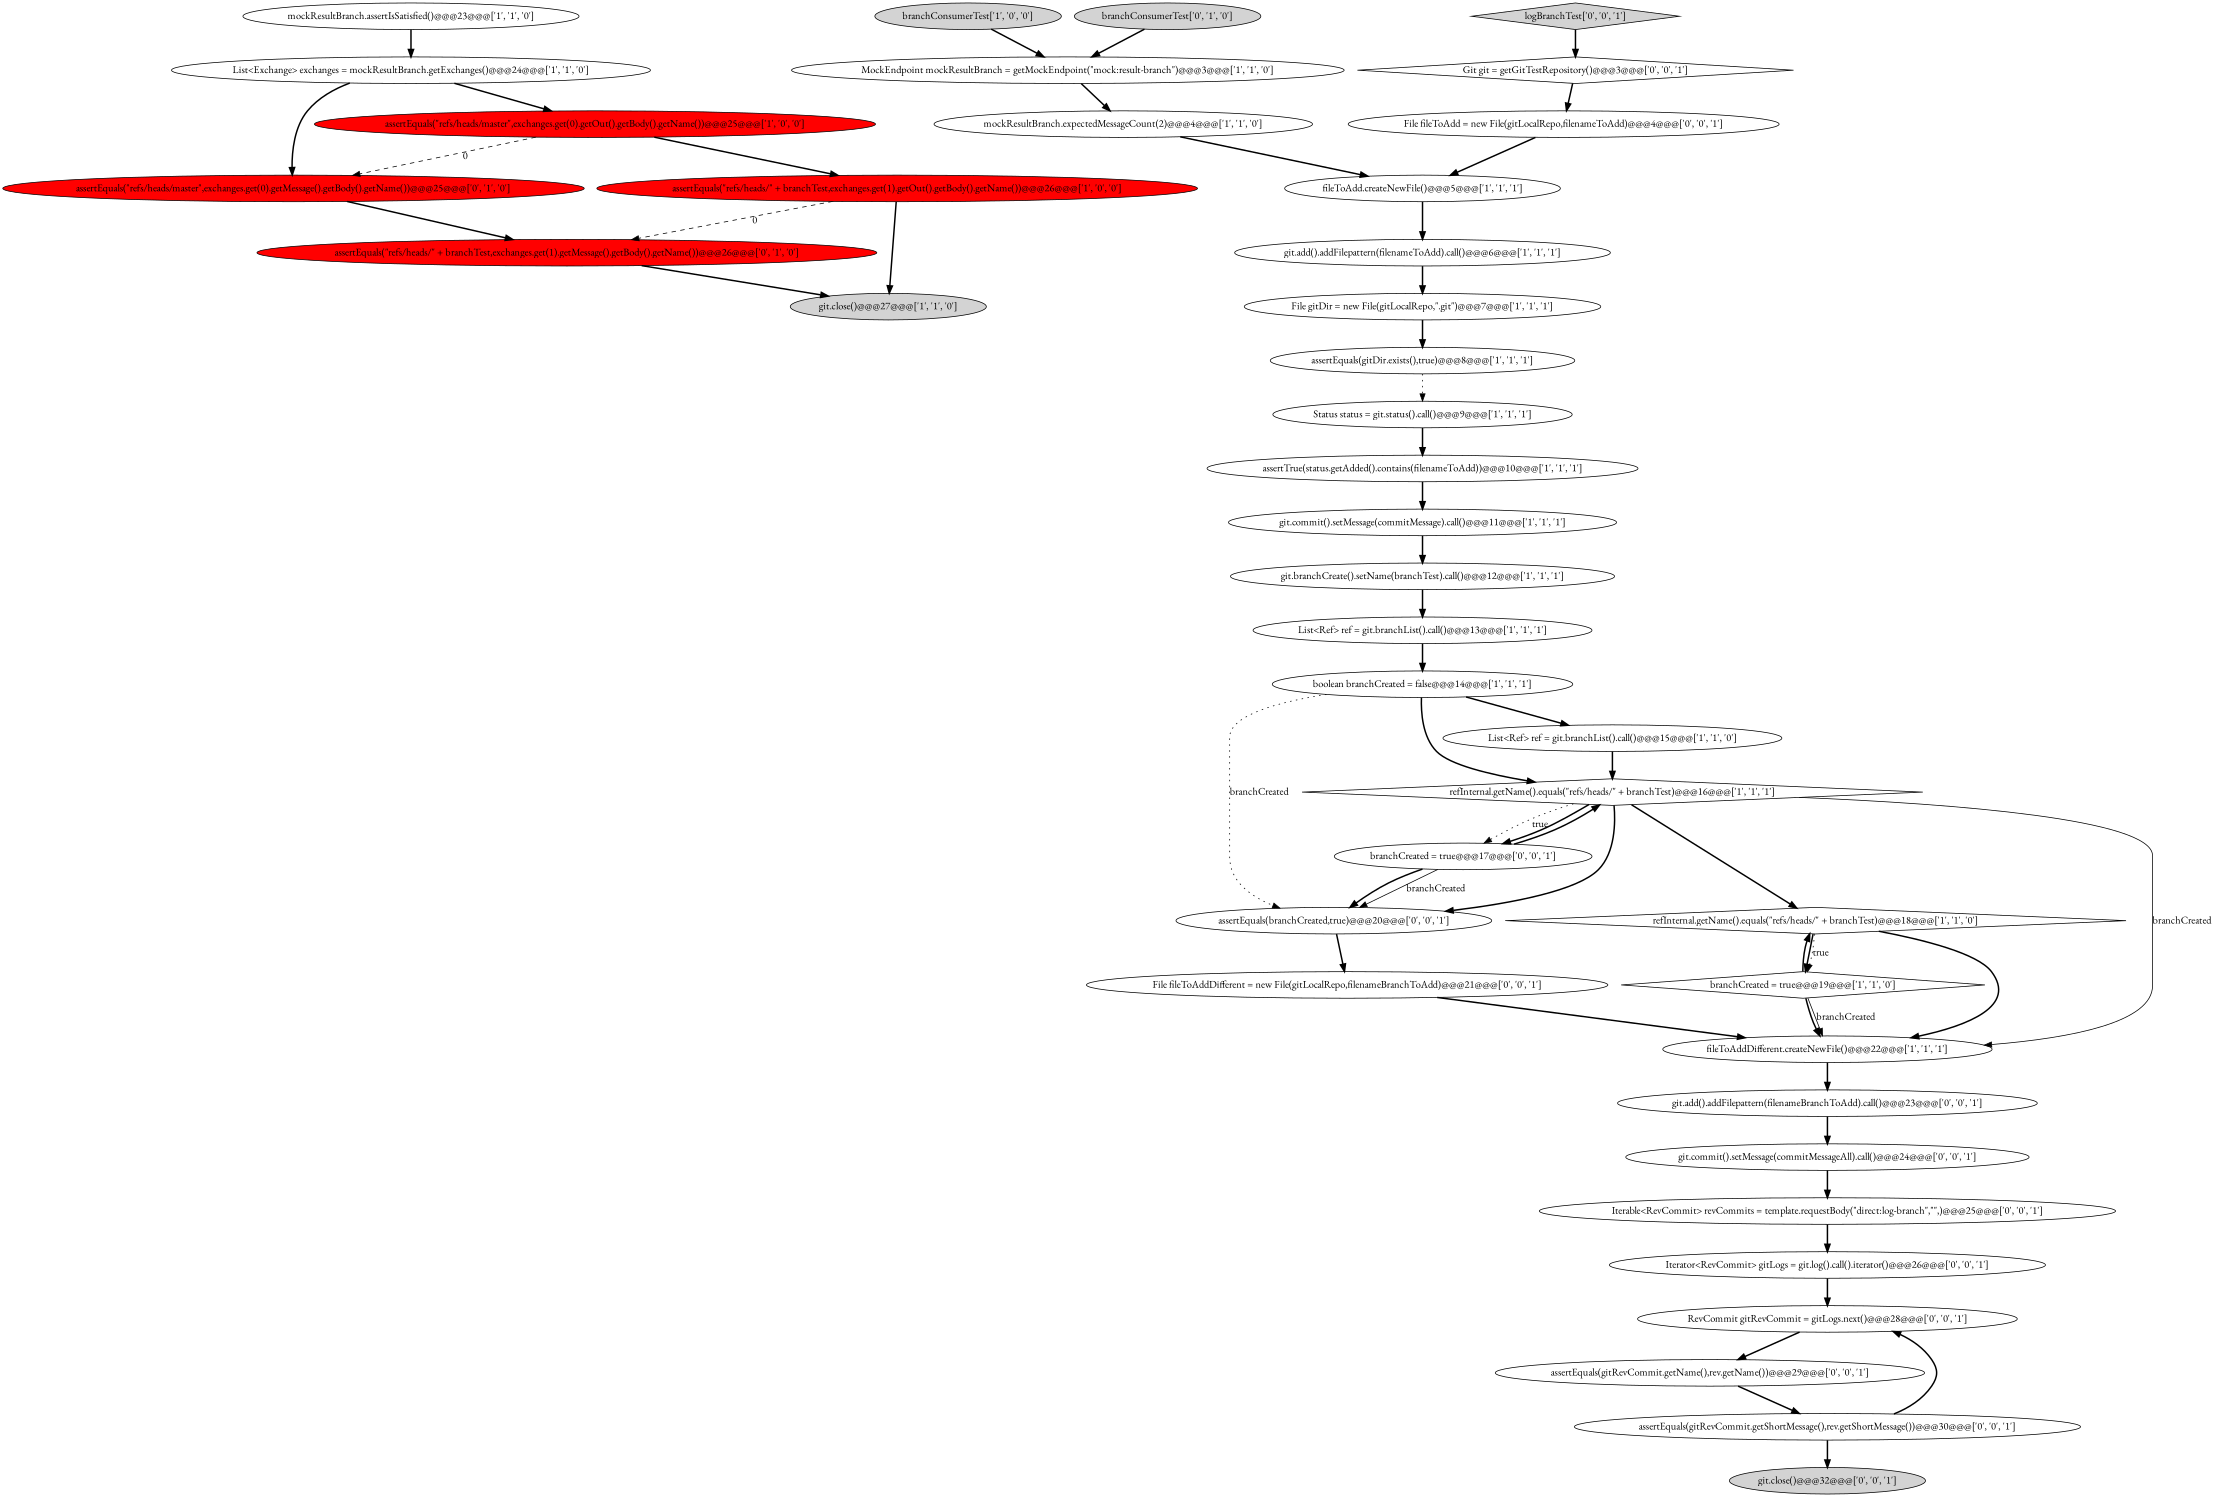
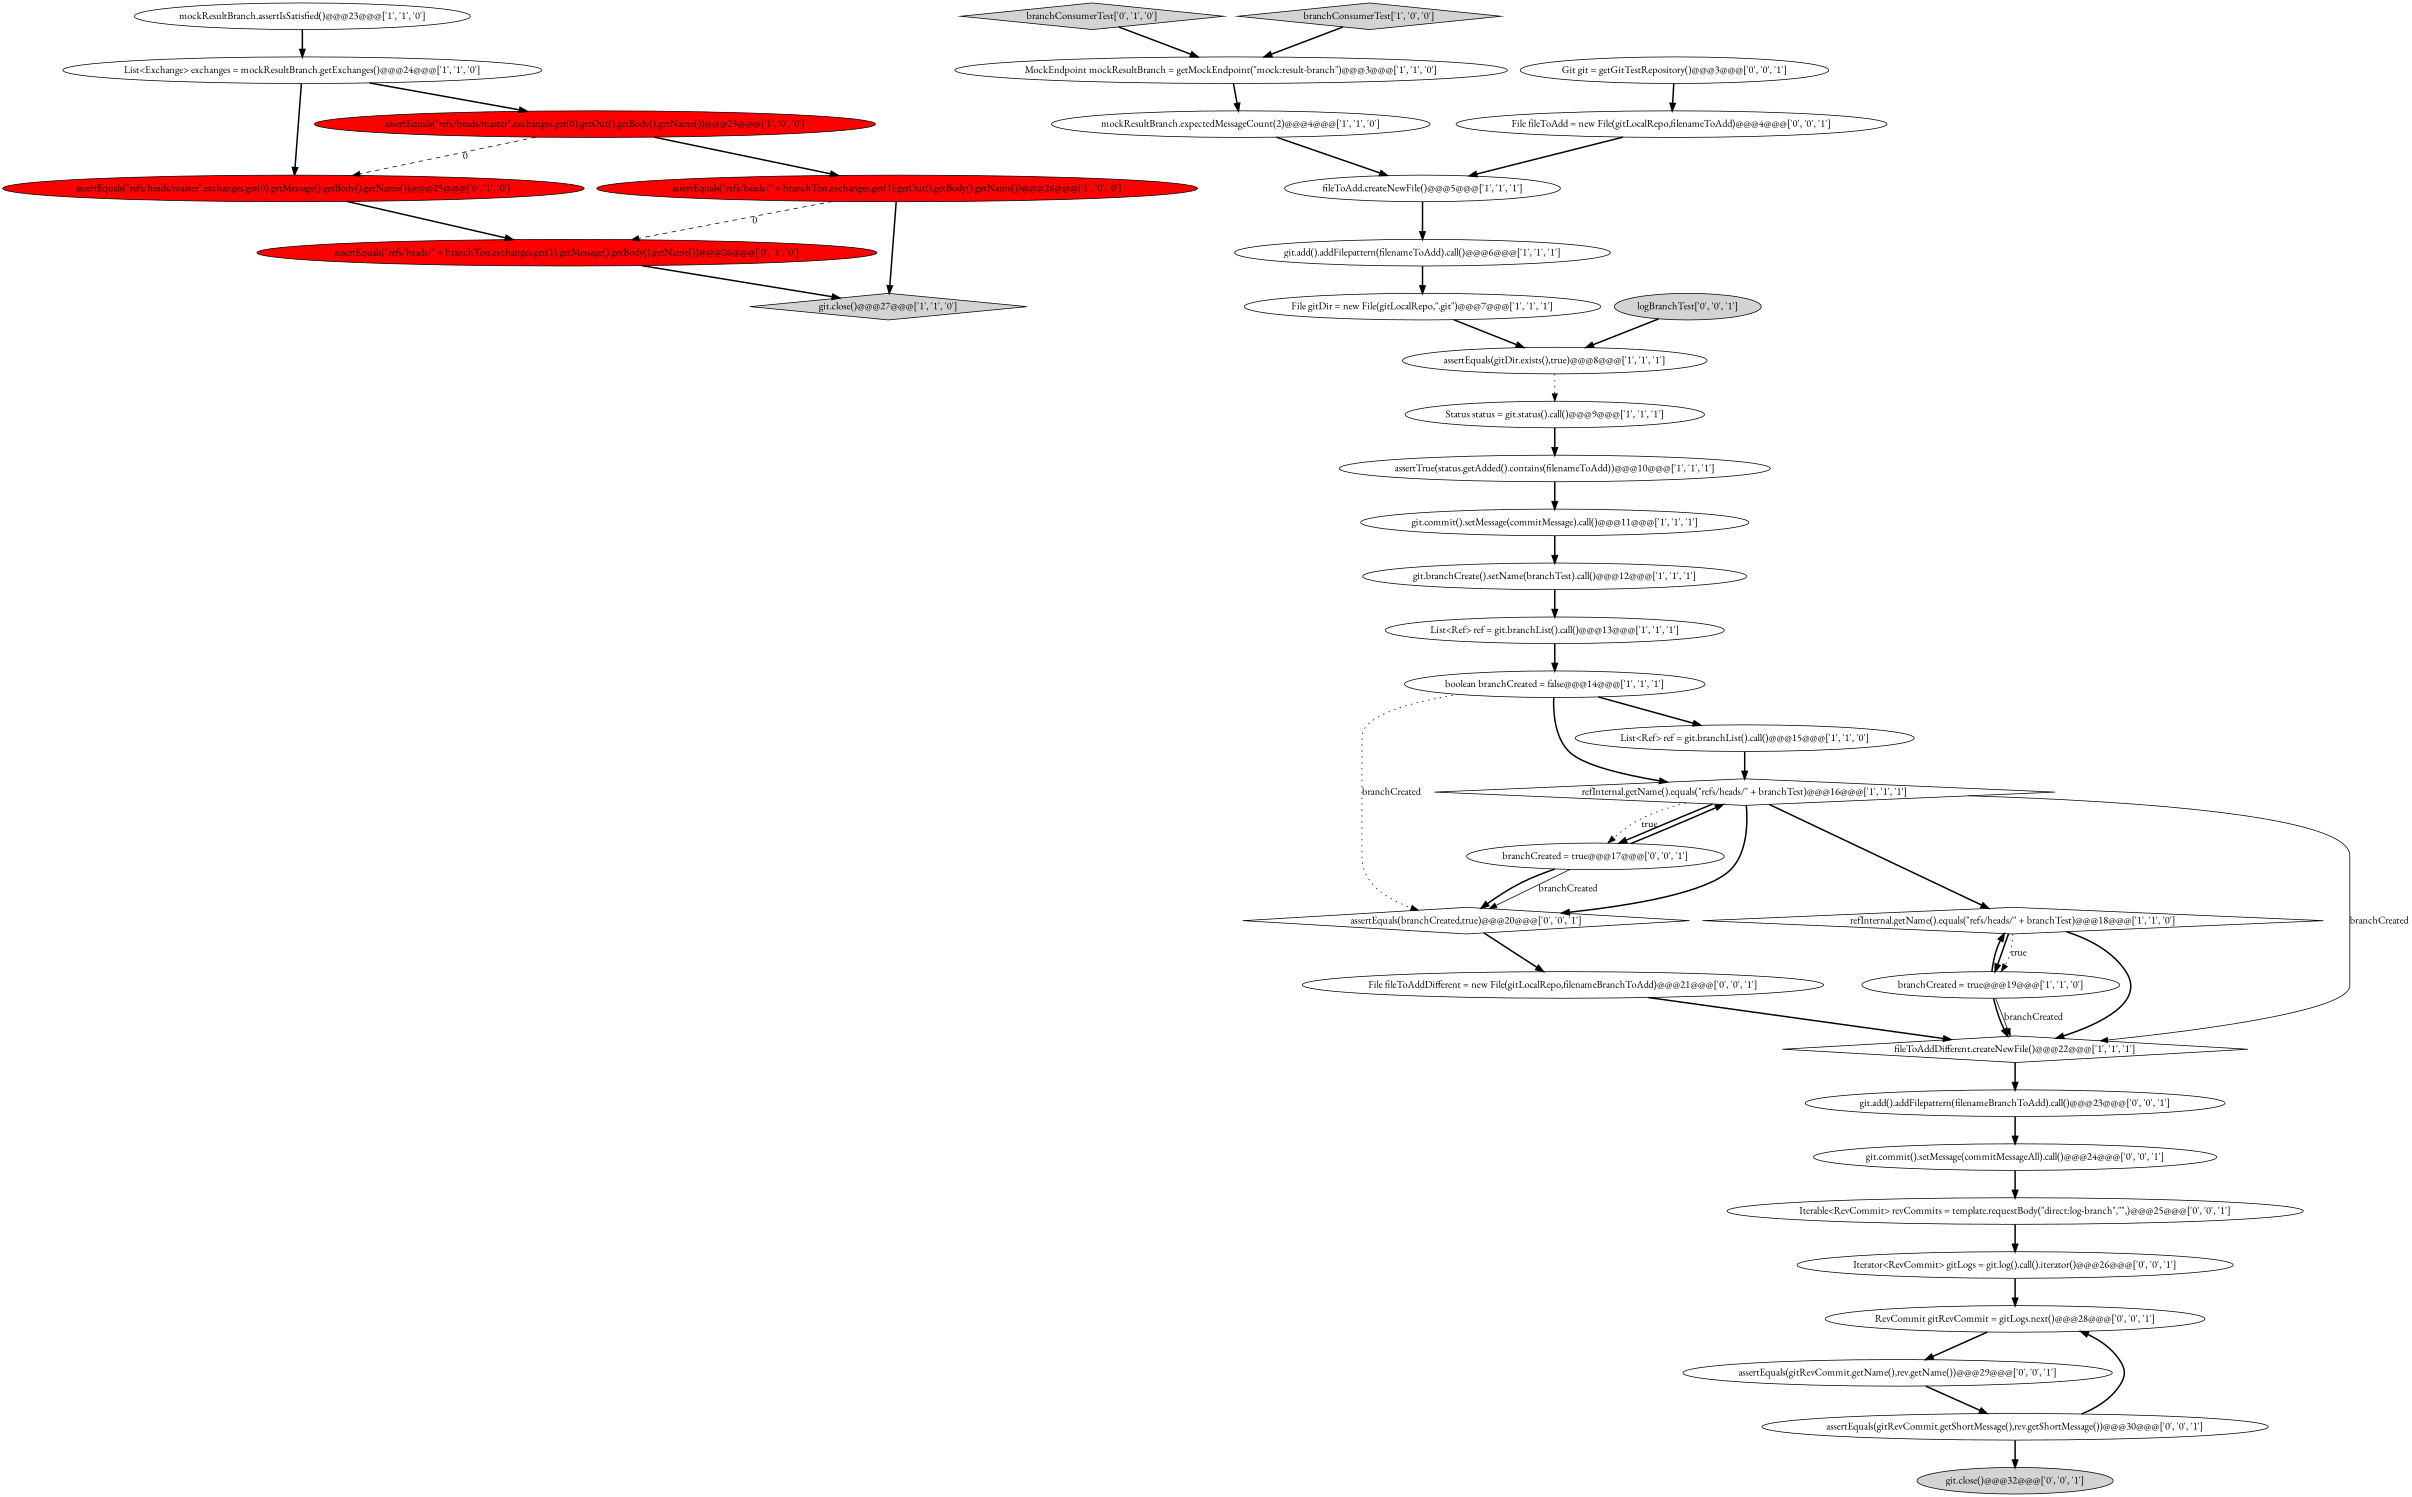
(968, 16) -> (1369, 16)
(1168, 16) -> (1092, 16)
(1575, 16) -> (1688, 307)
(1575, 40) -> (1626, 332)
(1575, 70) -> (1674, 70)
(888, 307) -> (888, 307)
(1334, 921) -> (1466, 921)
(1803, 985) -> (1991, 985)
(1827, 1049) -> (2015, 1049)
